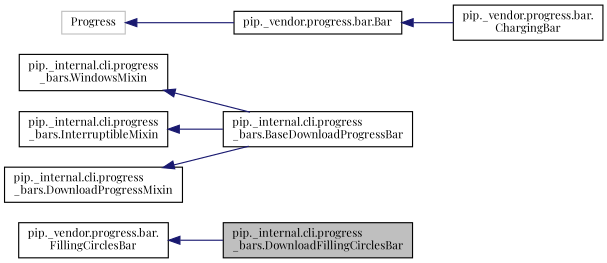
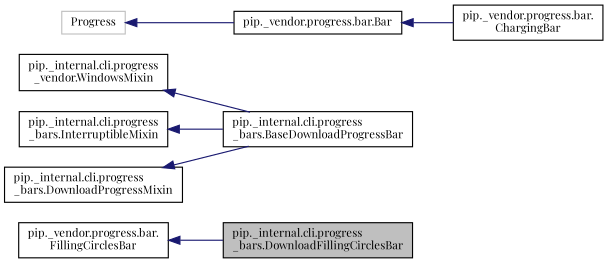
(94, 73) -> (94, 73)
